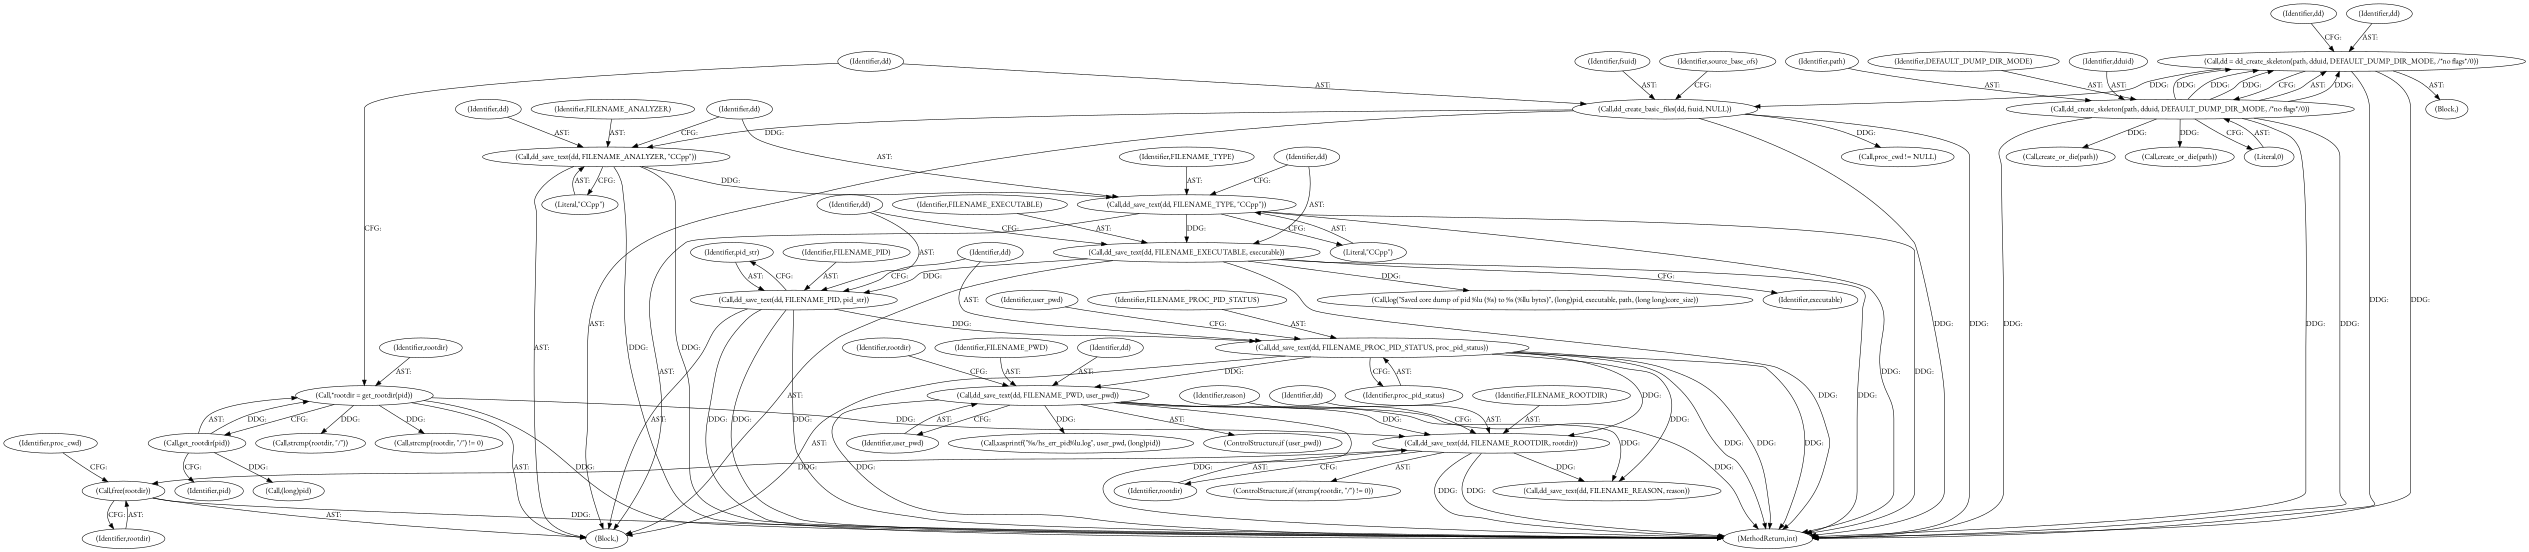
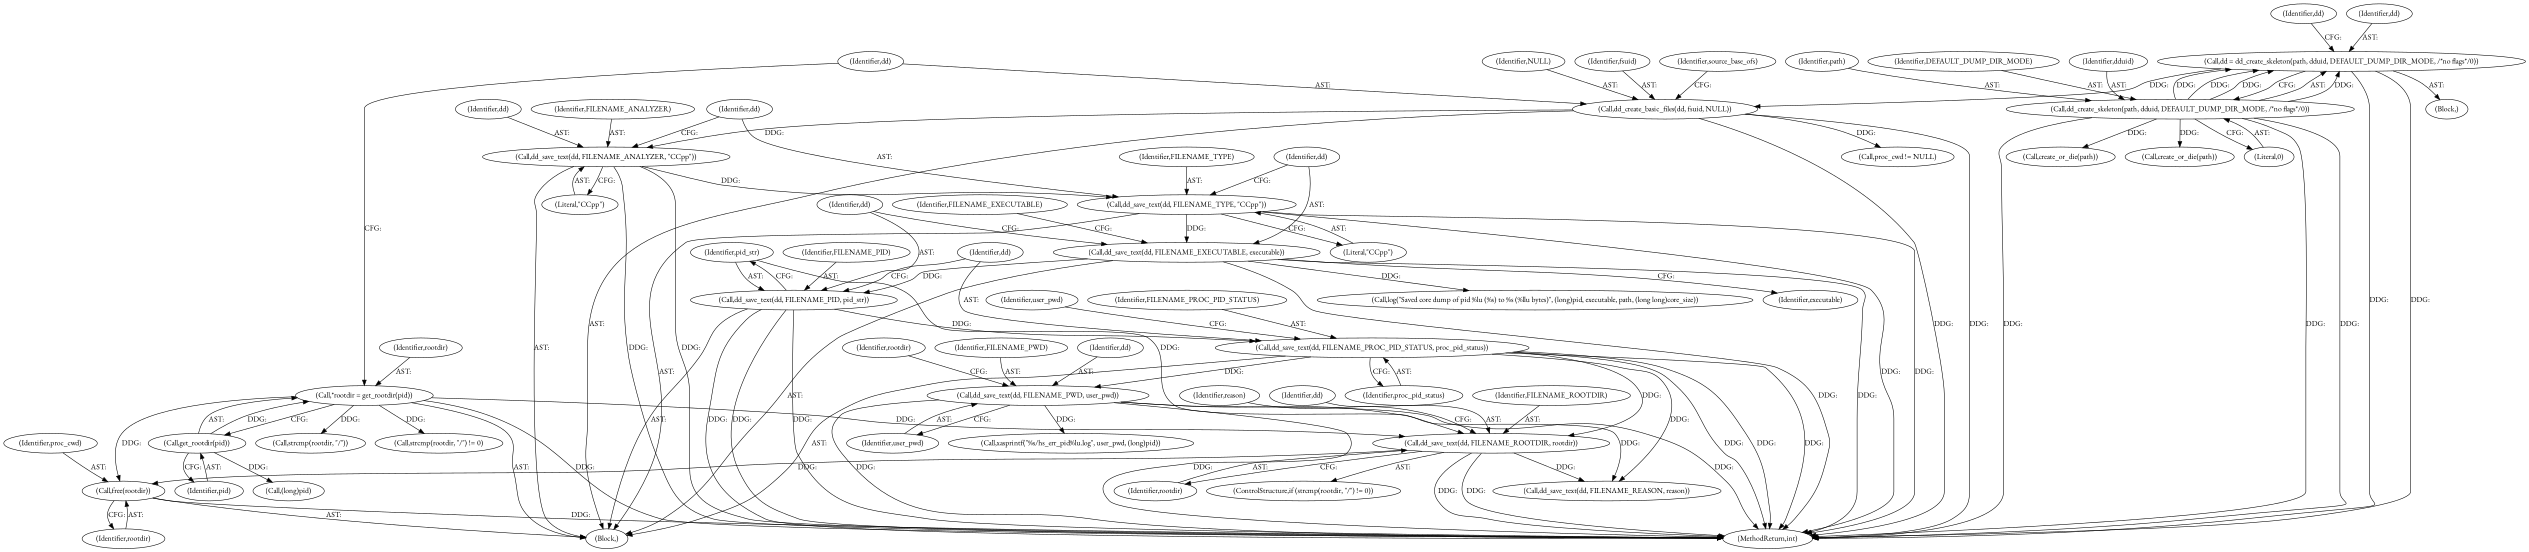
none -> (1524, 61)
(1104, 228) -> (1104, 228)
none -> (184, 408)
(1350, 413) -> (1085, 331)
(1273, 443) -> none
(100, 467) -> (100, 467)
none -> (205, 470)
